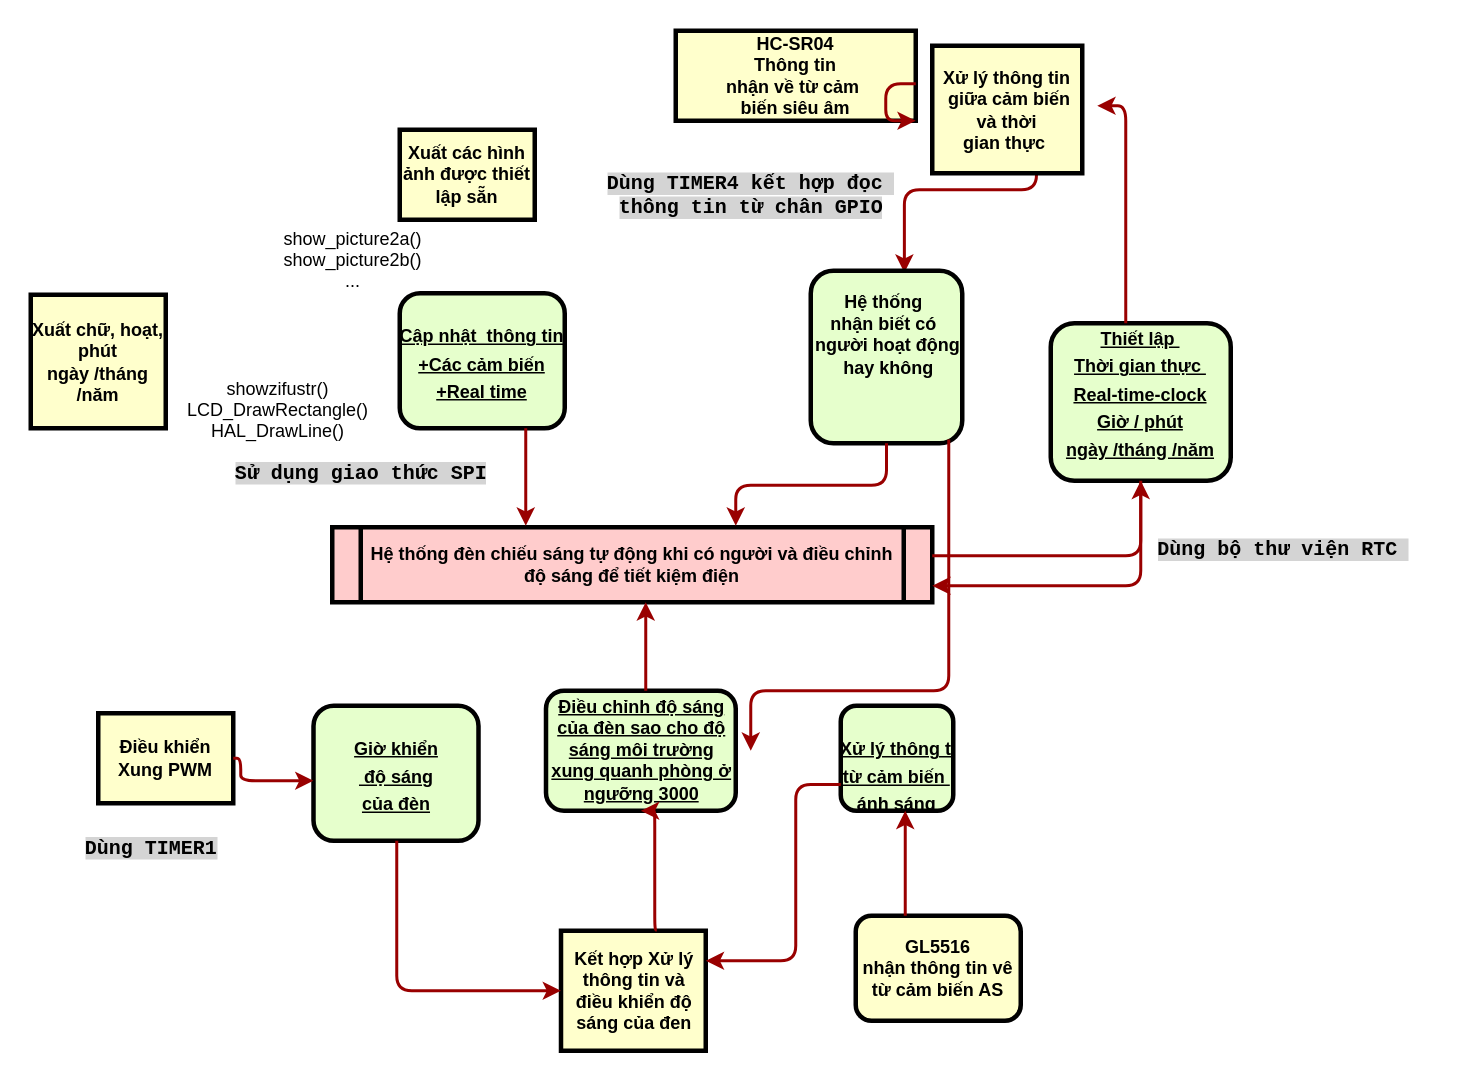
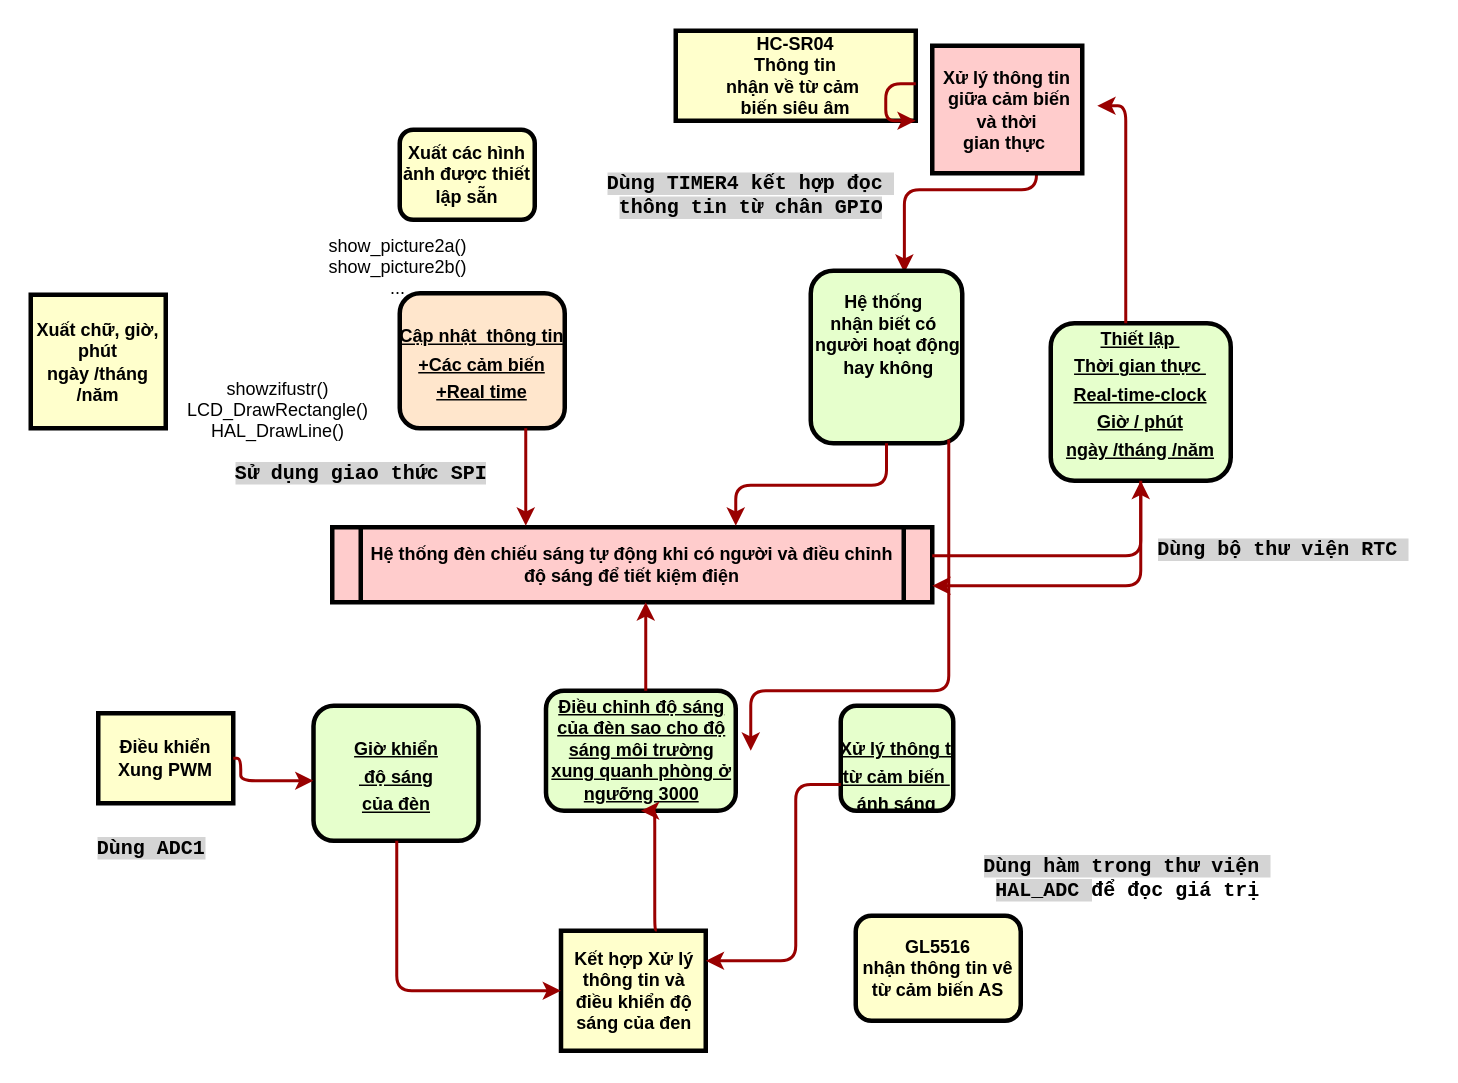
(1007, 110) -> (1007, 110)
(467, 175) -> (467, 175)
(353, 241) -> (398, 248)
(482, 361) -> (482, 361)
(98, 362) -> (98, 362)
(152, 848) -> (152, 848)
(905, 869) -> none
none -> (1127, 878)
